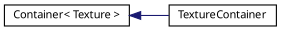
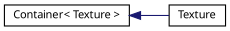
(223, 15) -> (197, 15)
